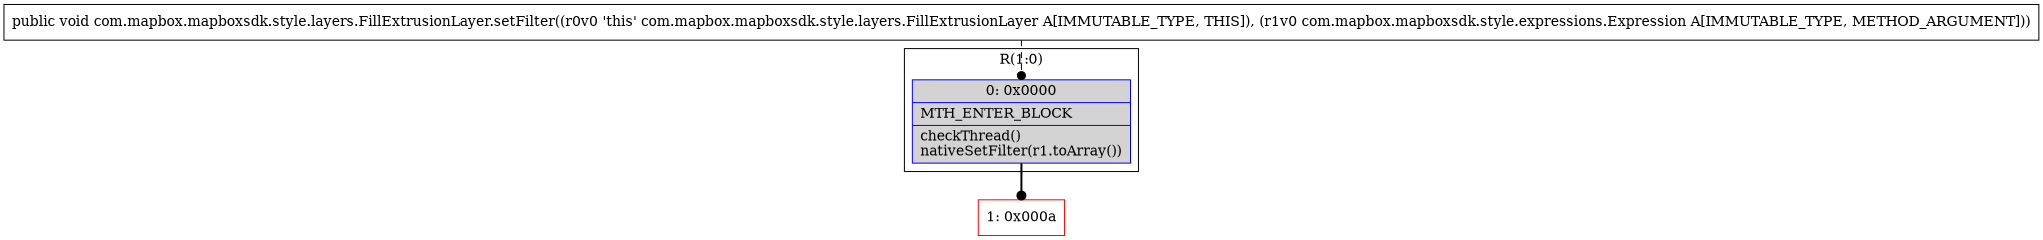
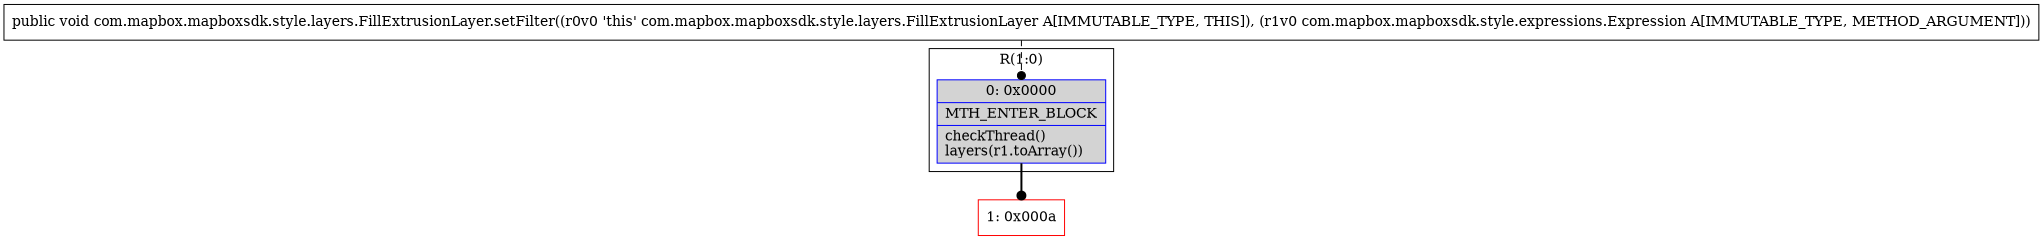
(1021, 151) -> (1014, 151)
